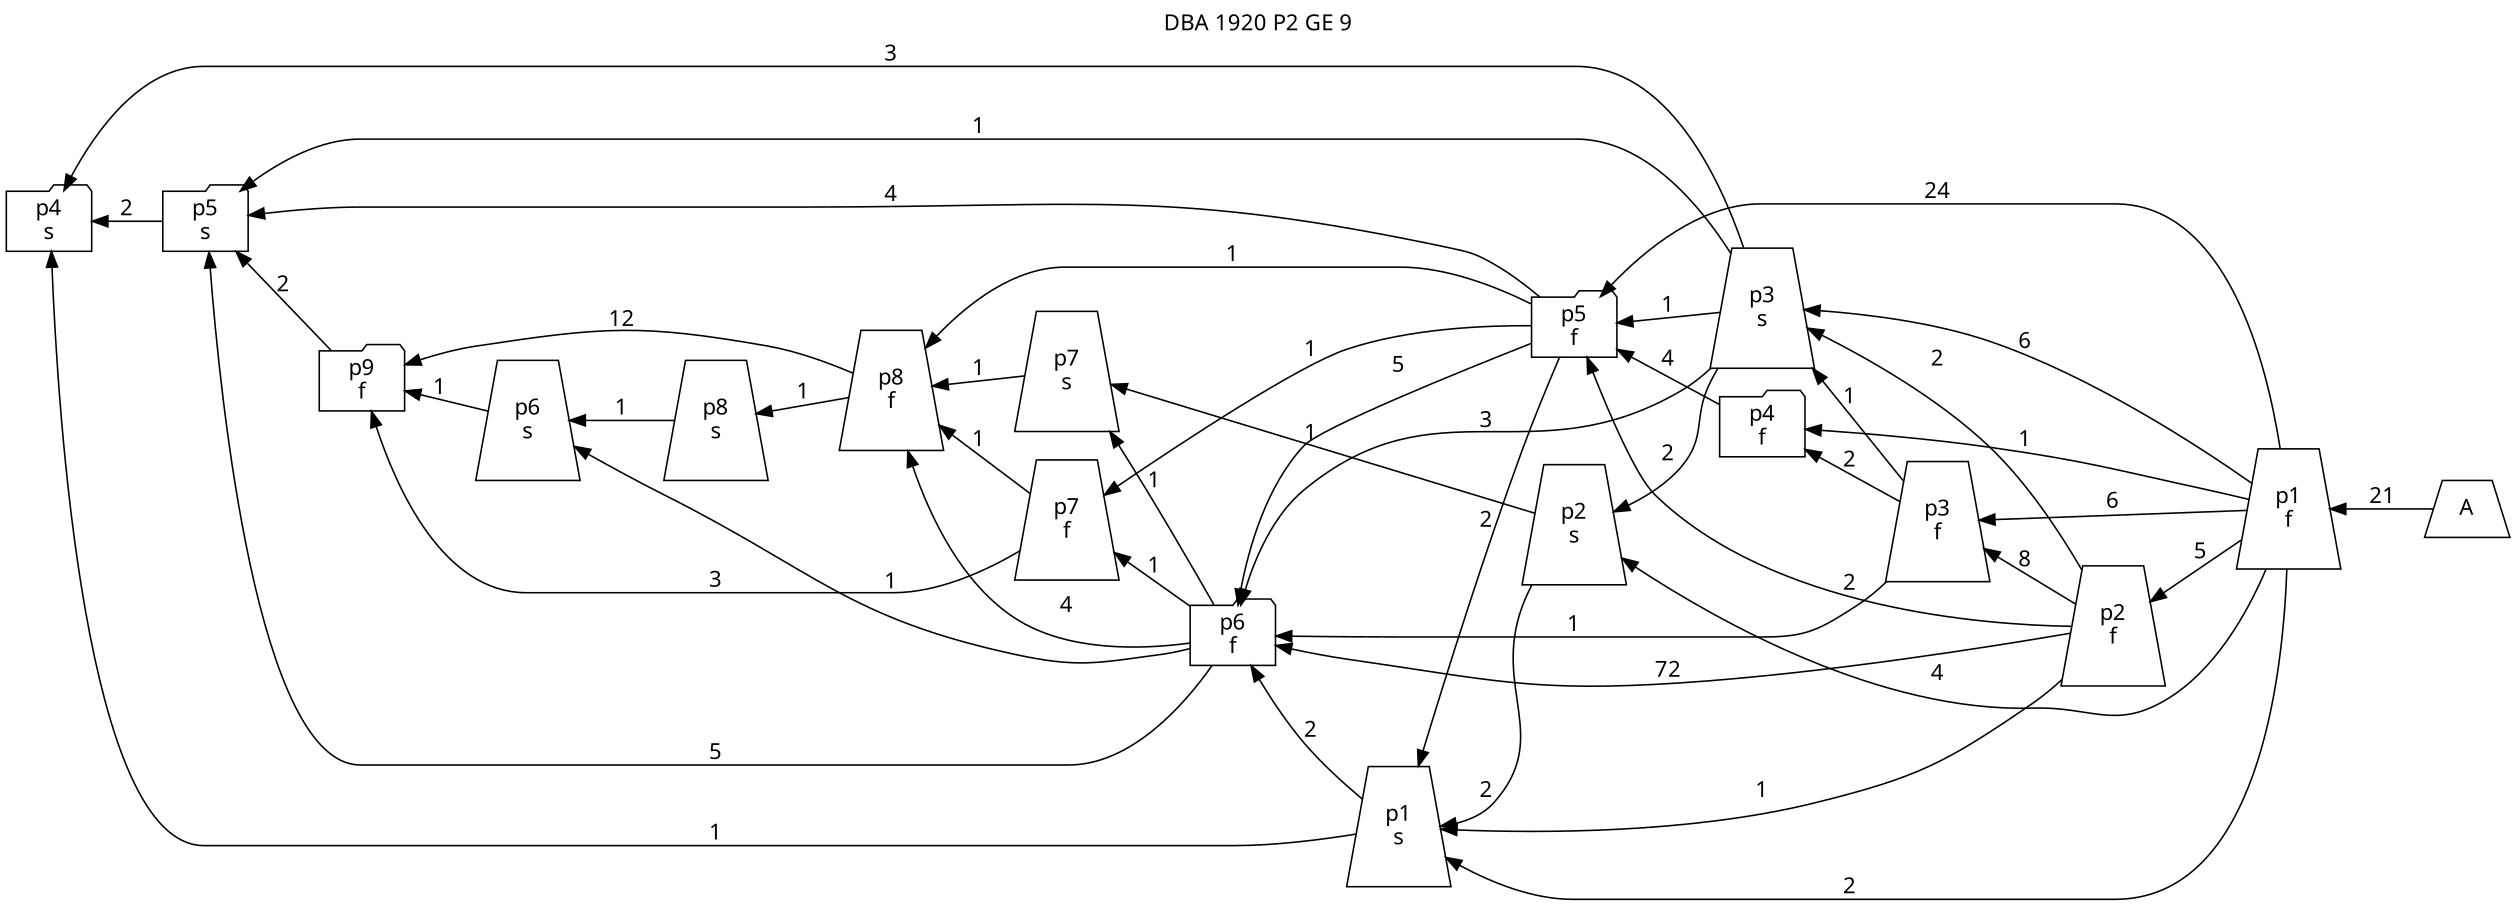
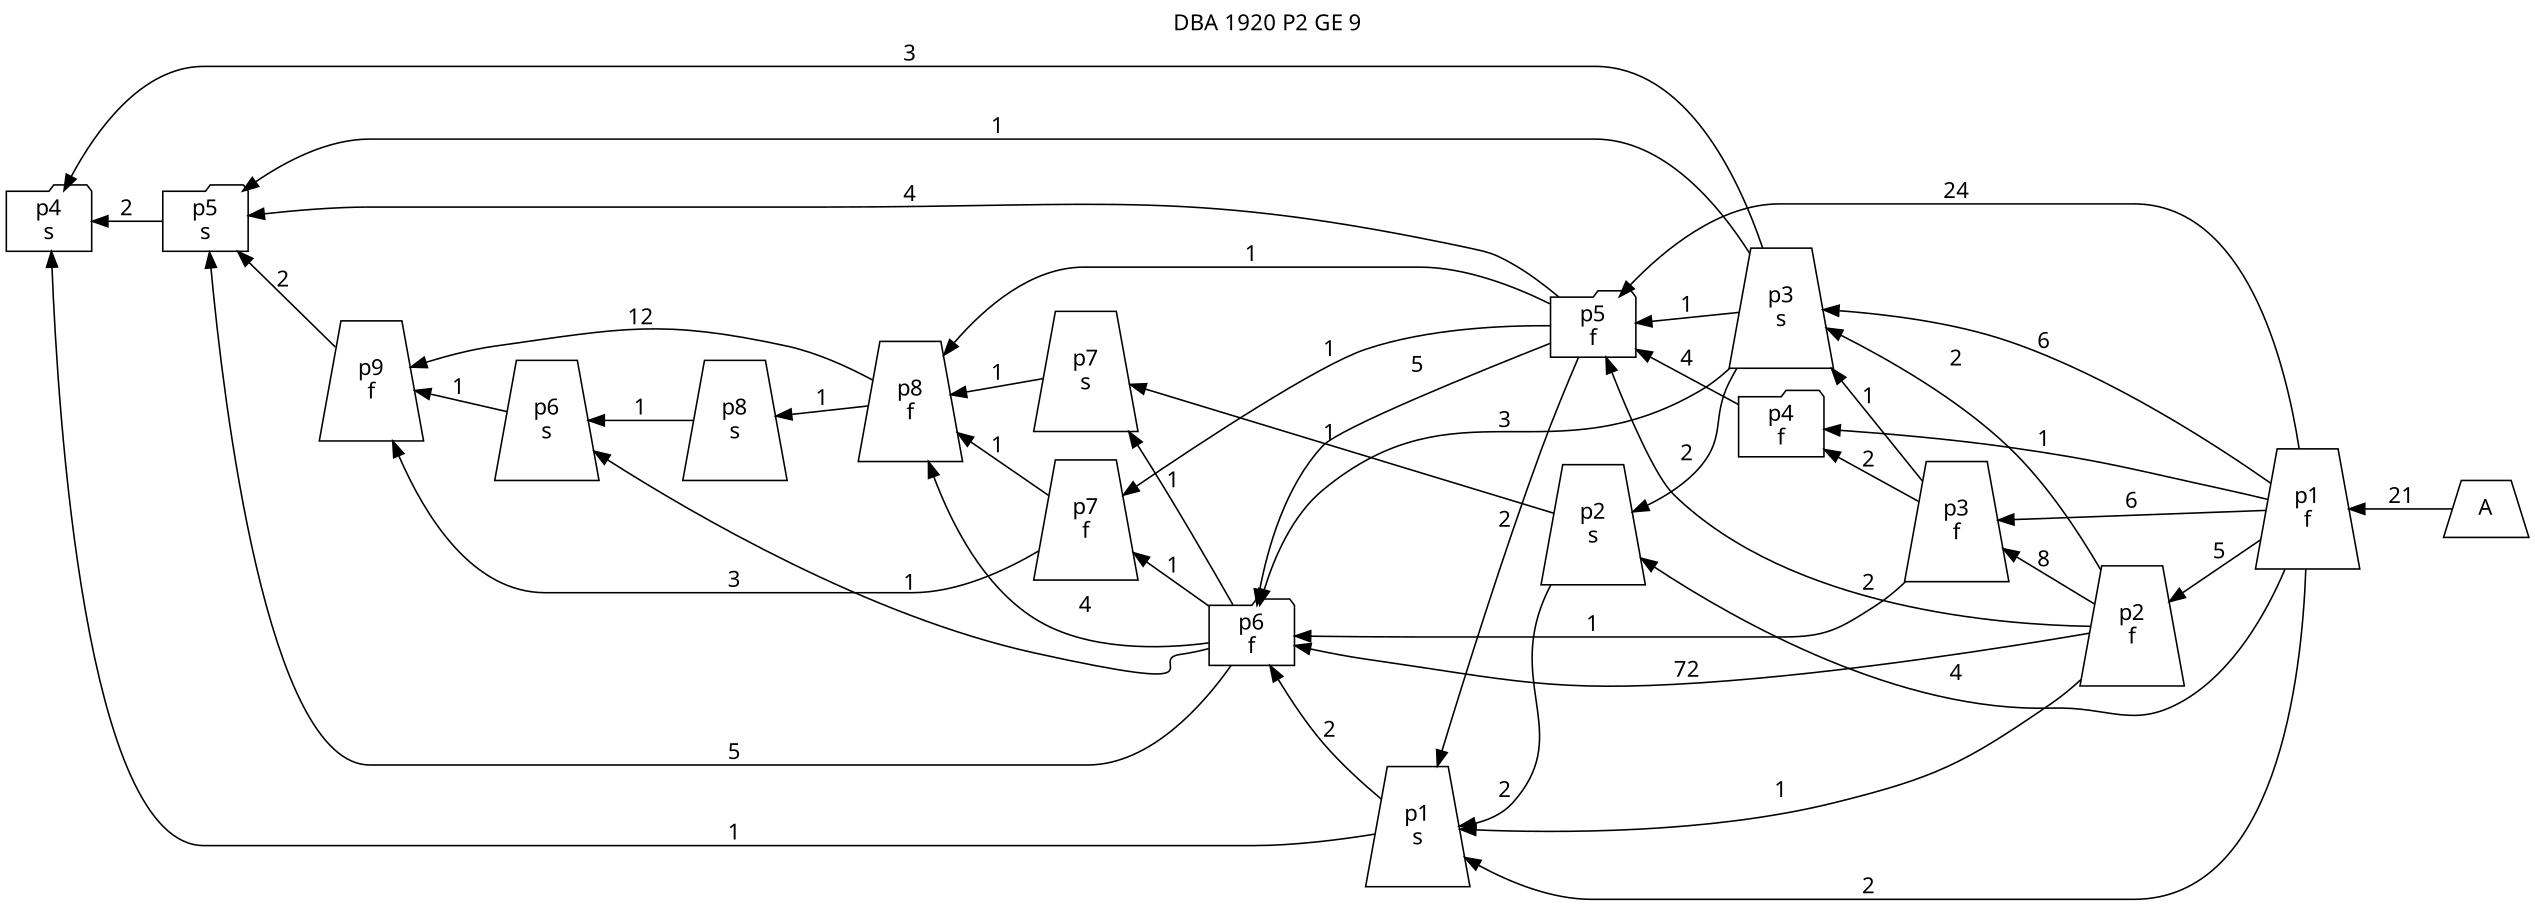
(362, 381) -> (371, 381)
